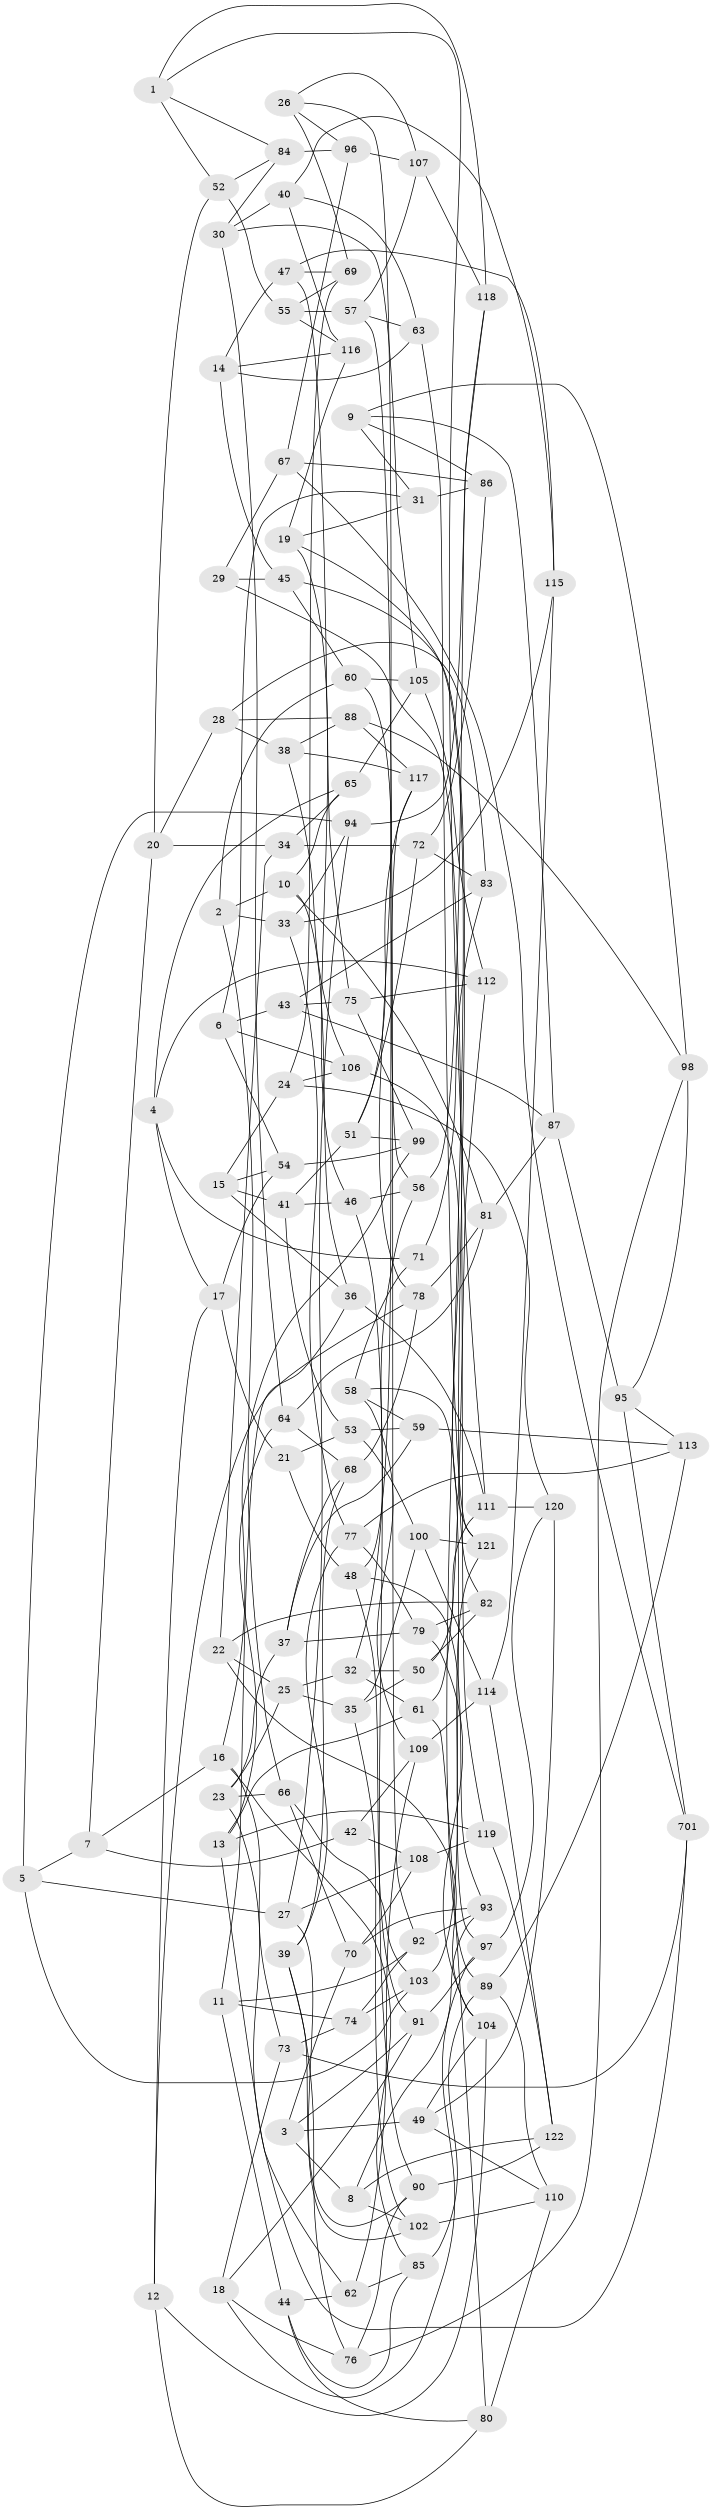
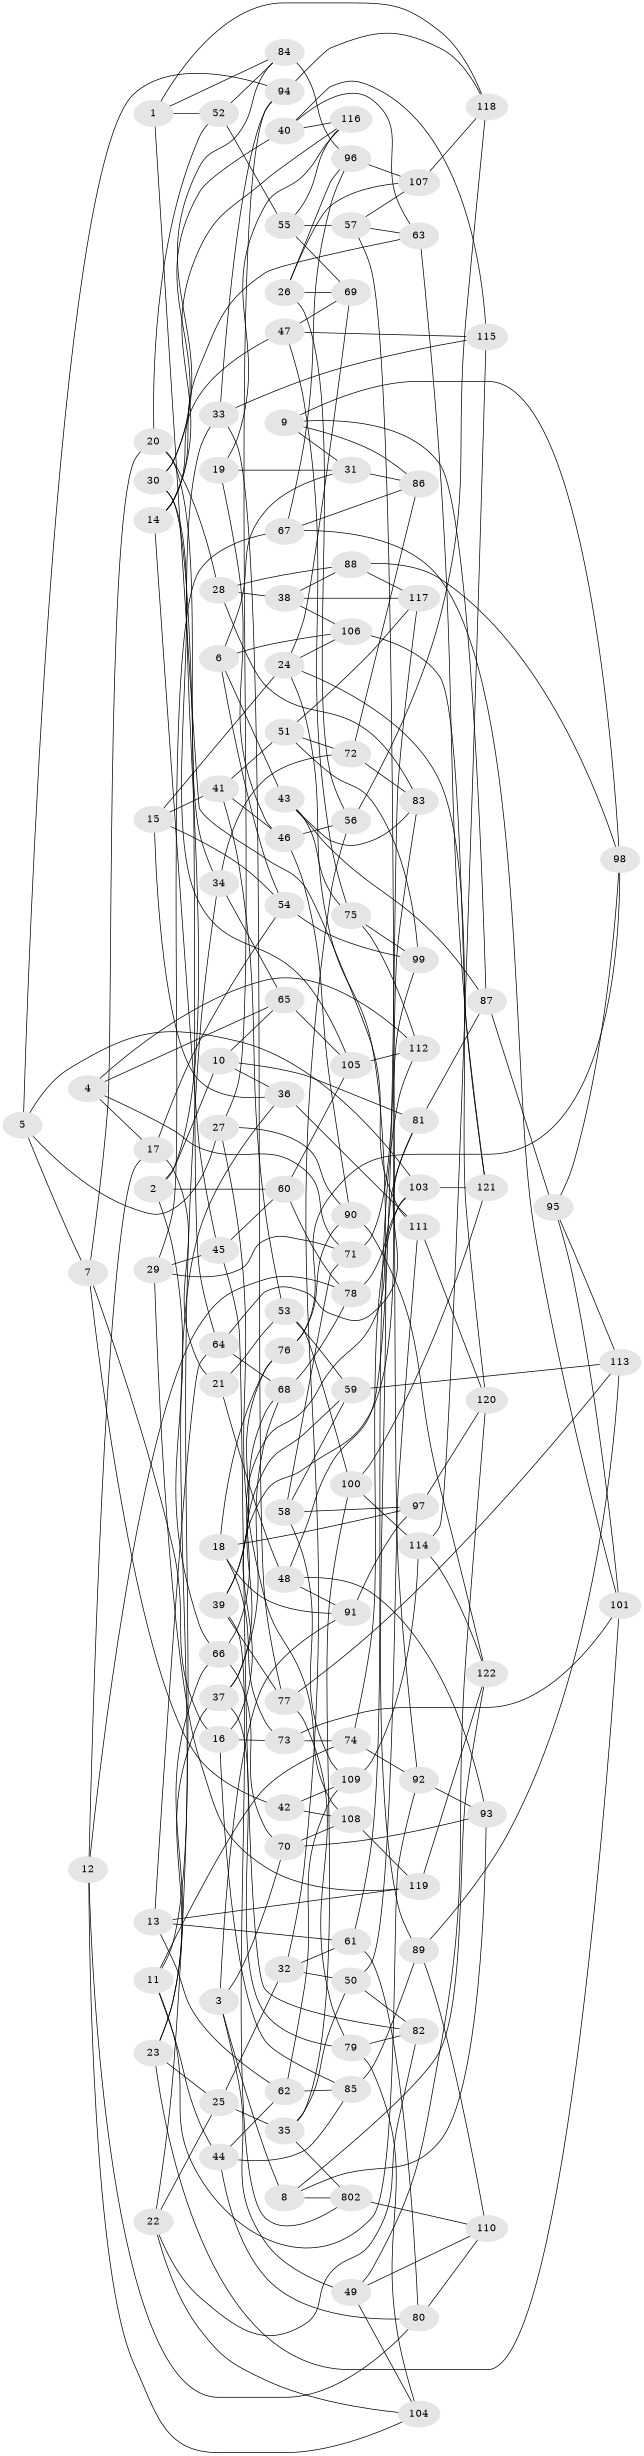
none -> (253, 1253)
(451, 1492) -> (385, 1303)
(688, 1827) -> (620, 1605)
(419, 2227) -> (351, 2198)
